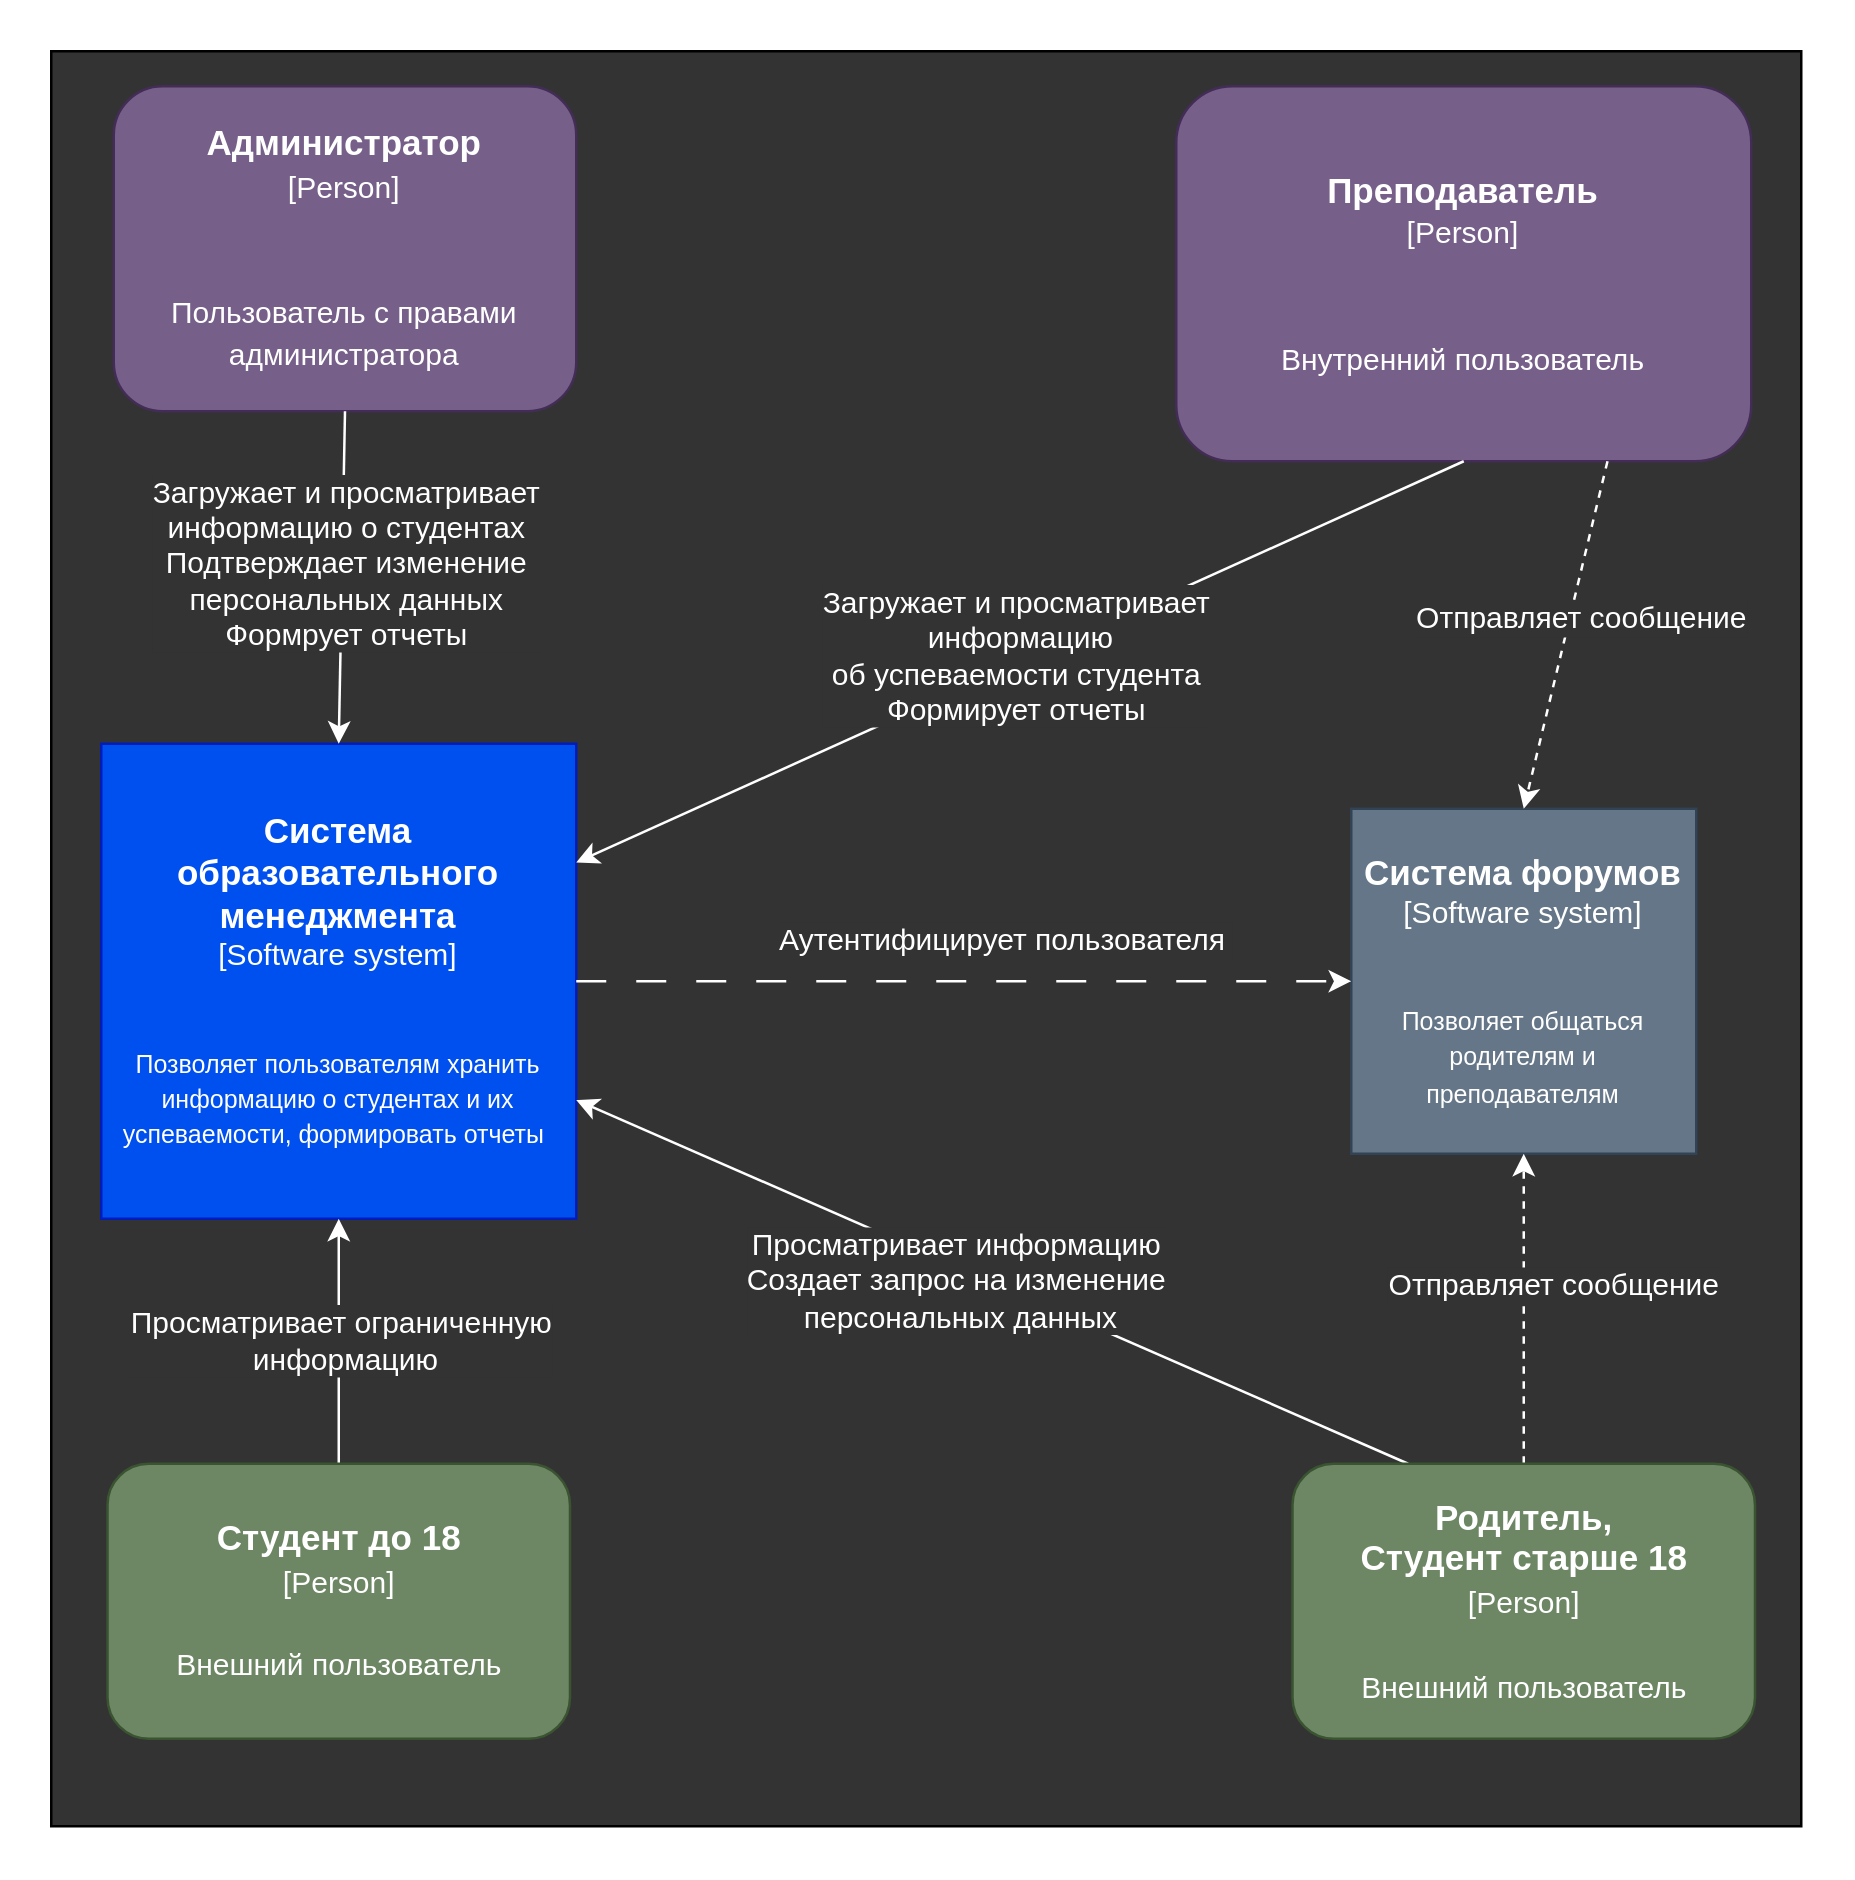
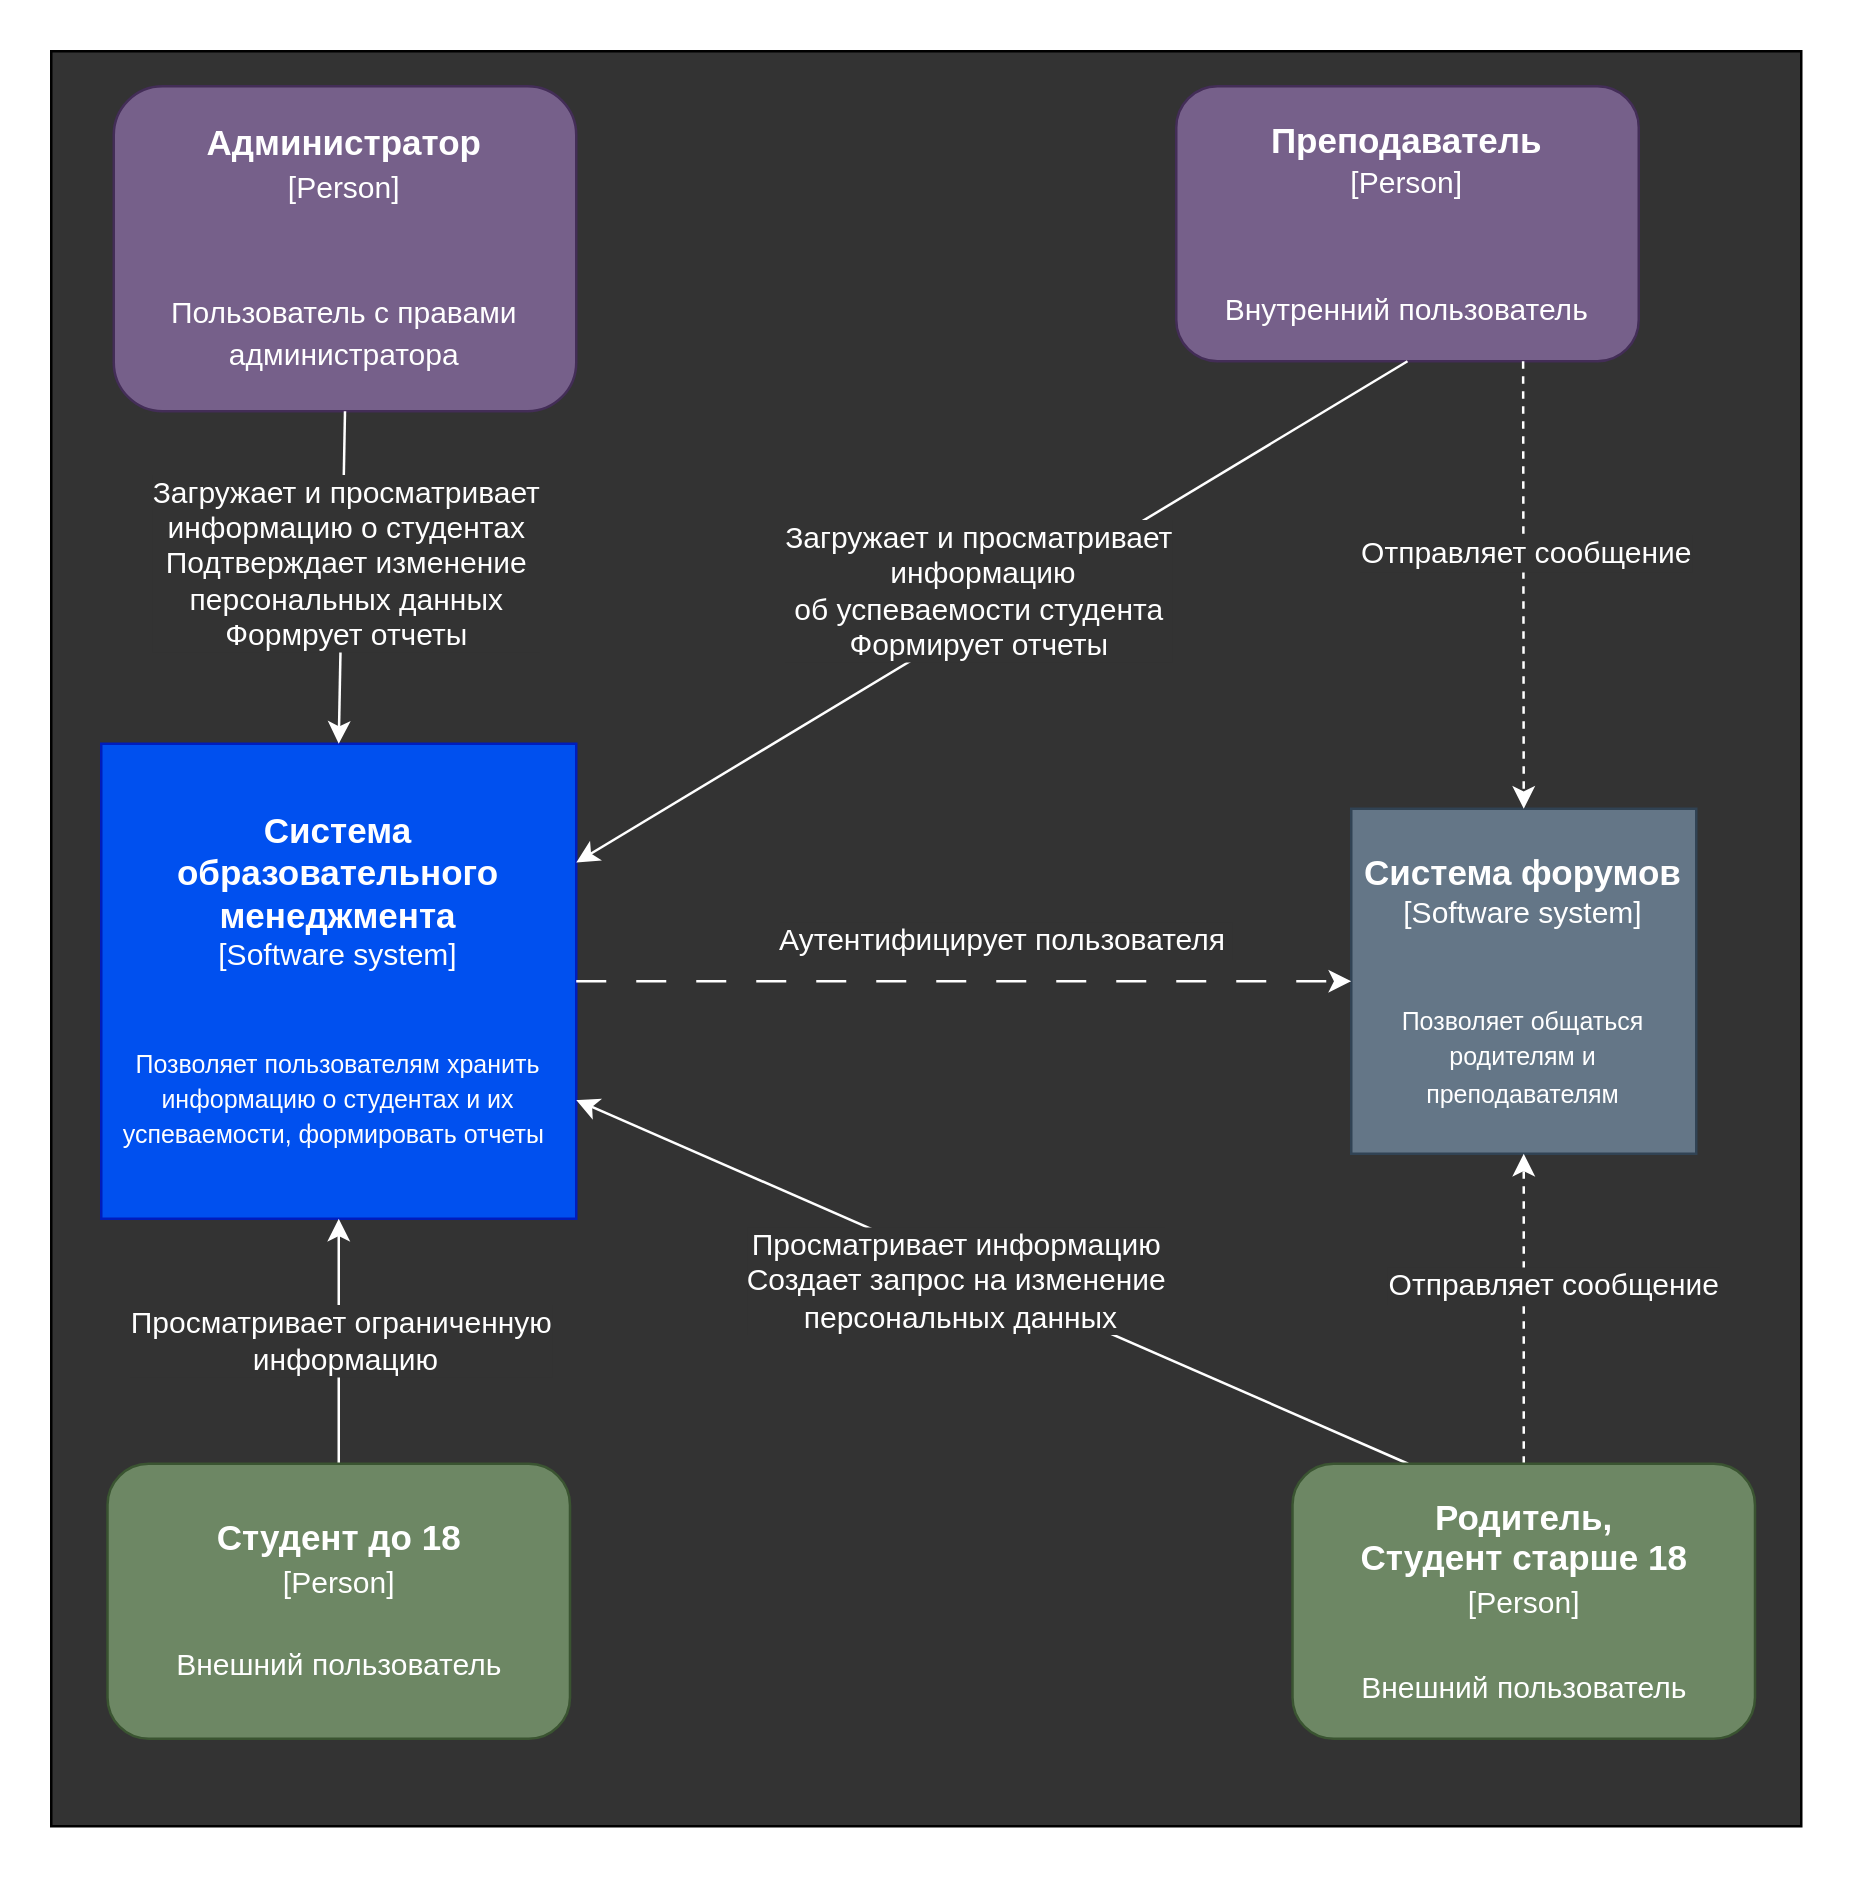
(1464, 274) -> (1408, 224)
